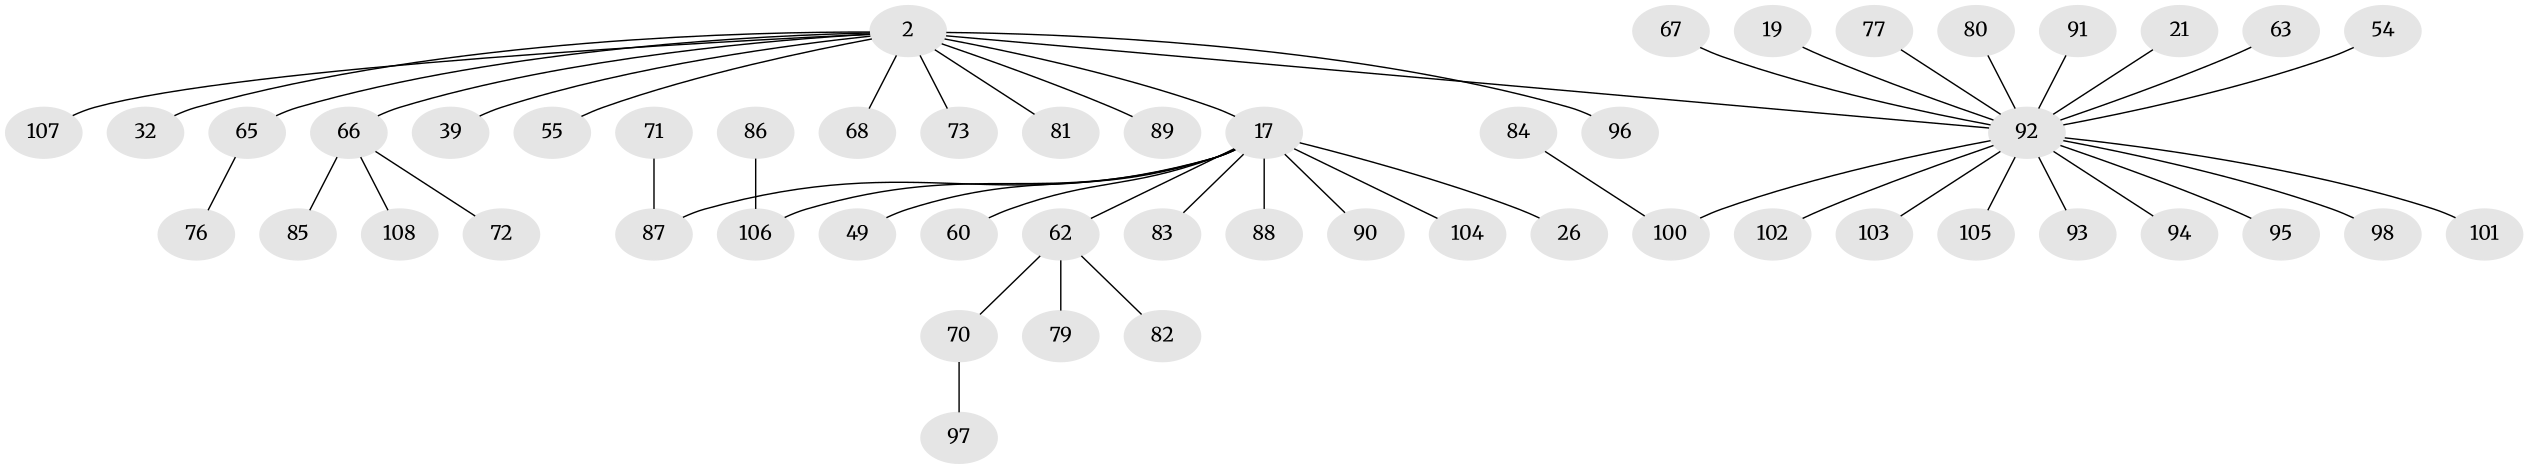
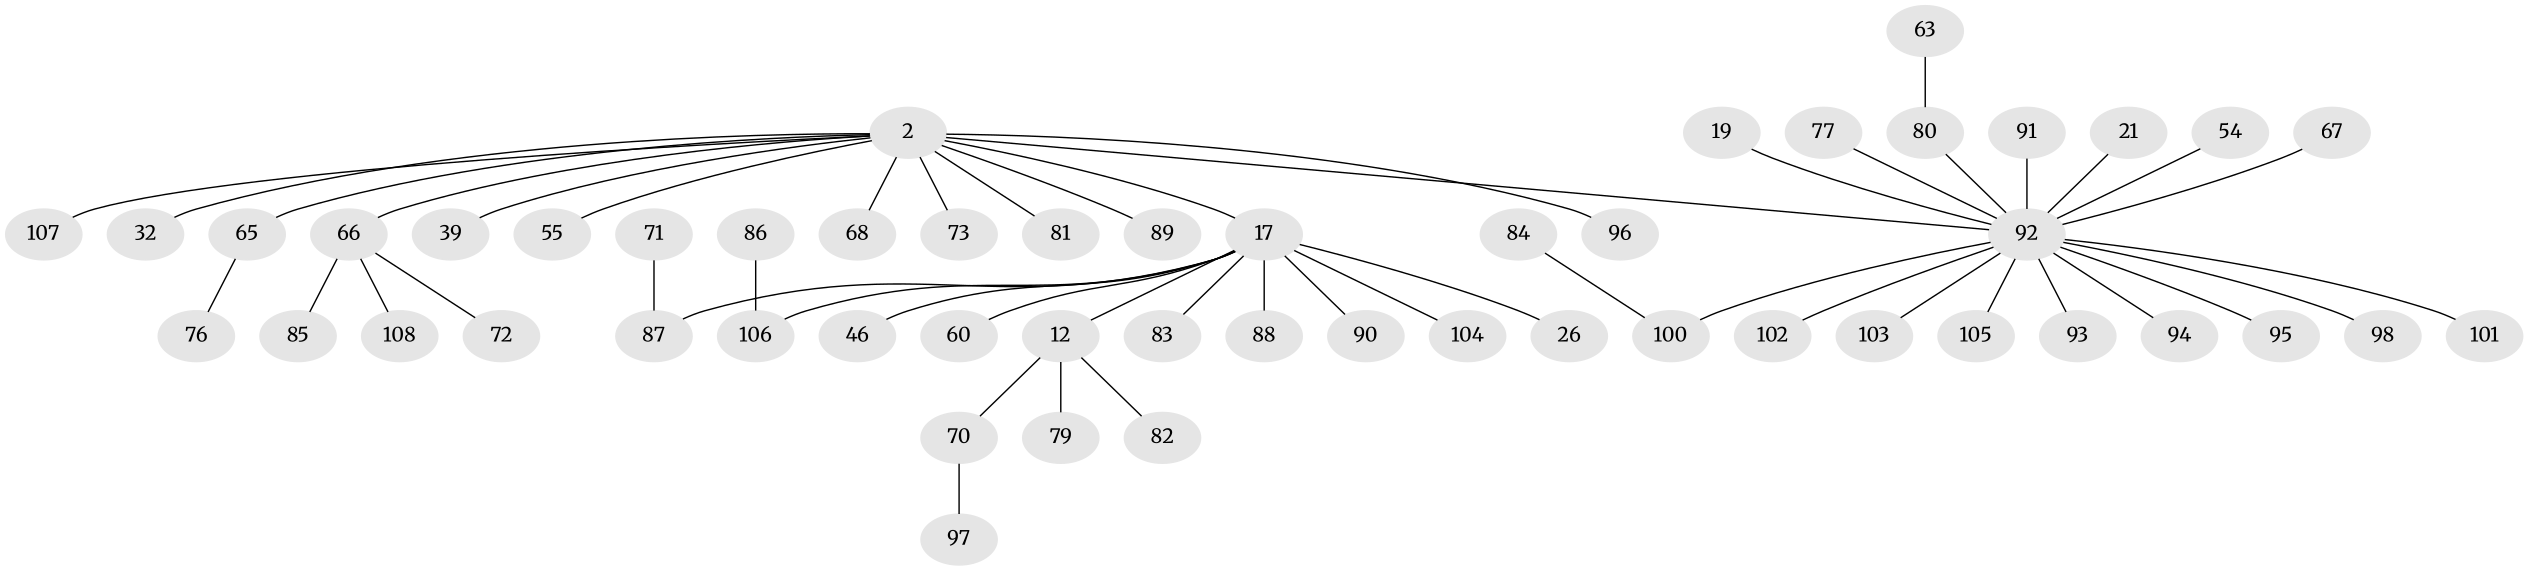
(2157, 86) -> (1925, 82)
(857, 234) -> (857, 336)
(1061, 234) -> (1061, 336)
